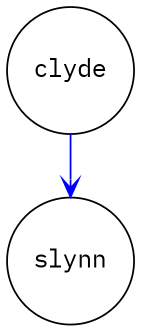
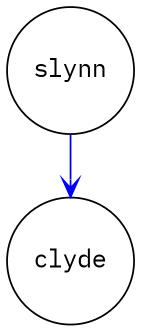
(71, 157) -> (71, 157)
